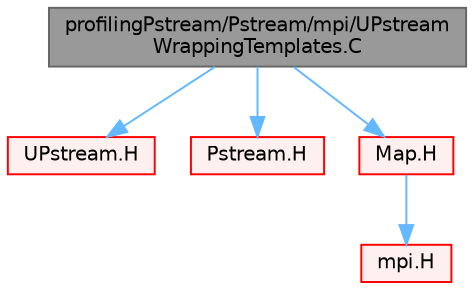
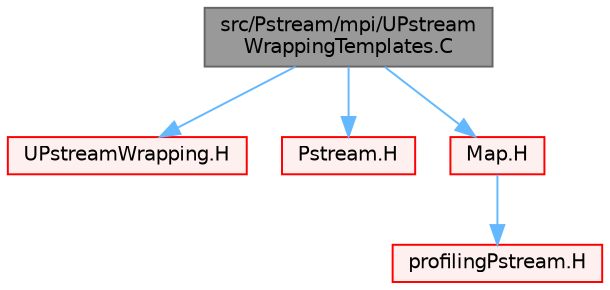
(258, 37) -> (349, 37)
(81, 156) -> (127, 156)
(406, 263) -> (497, 263)
